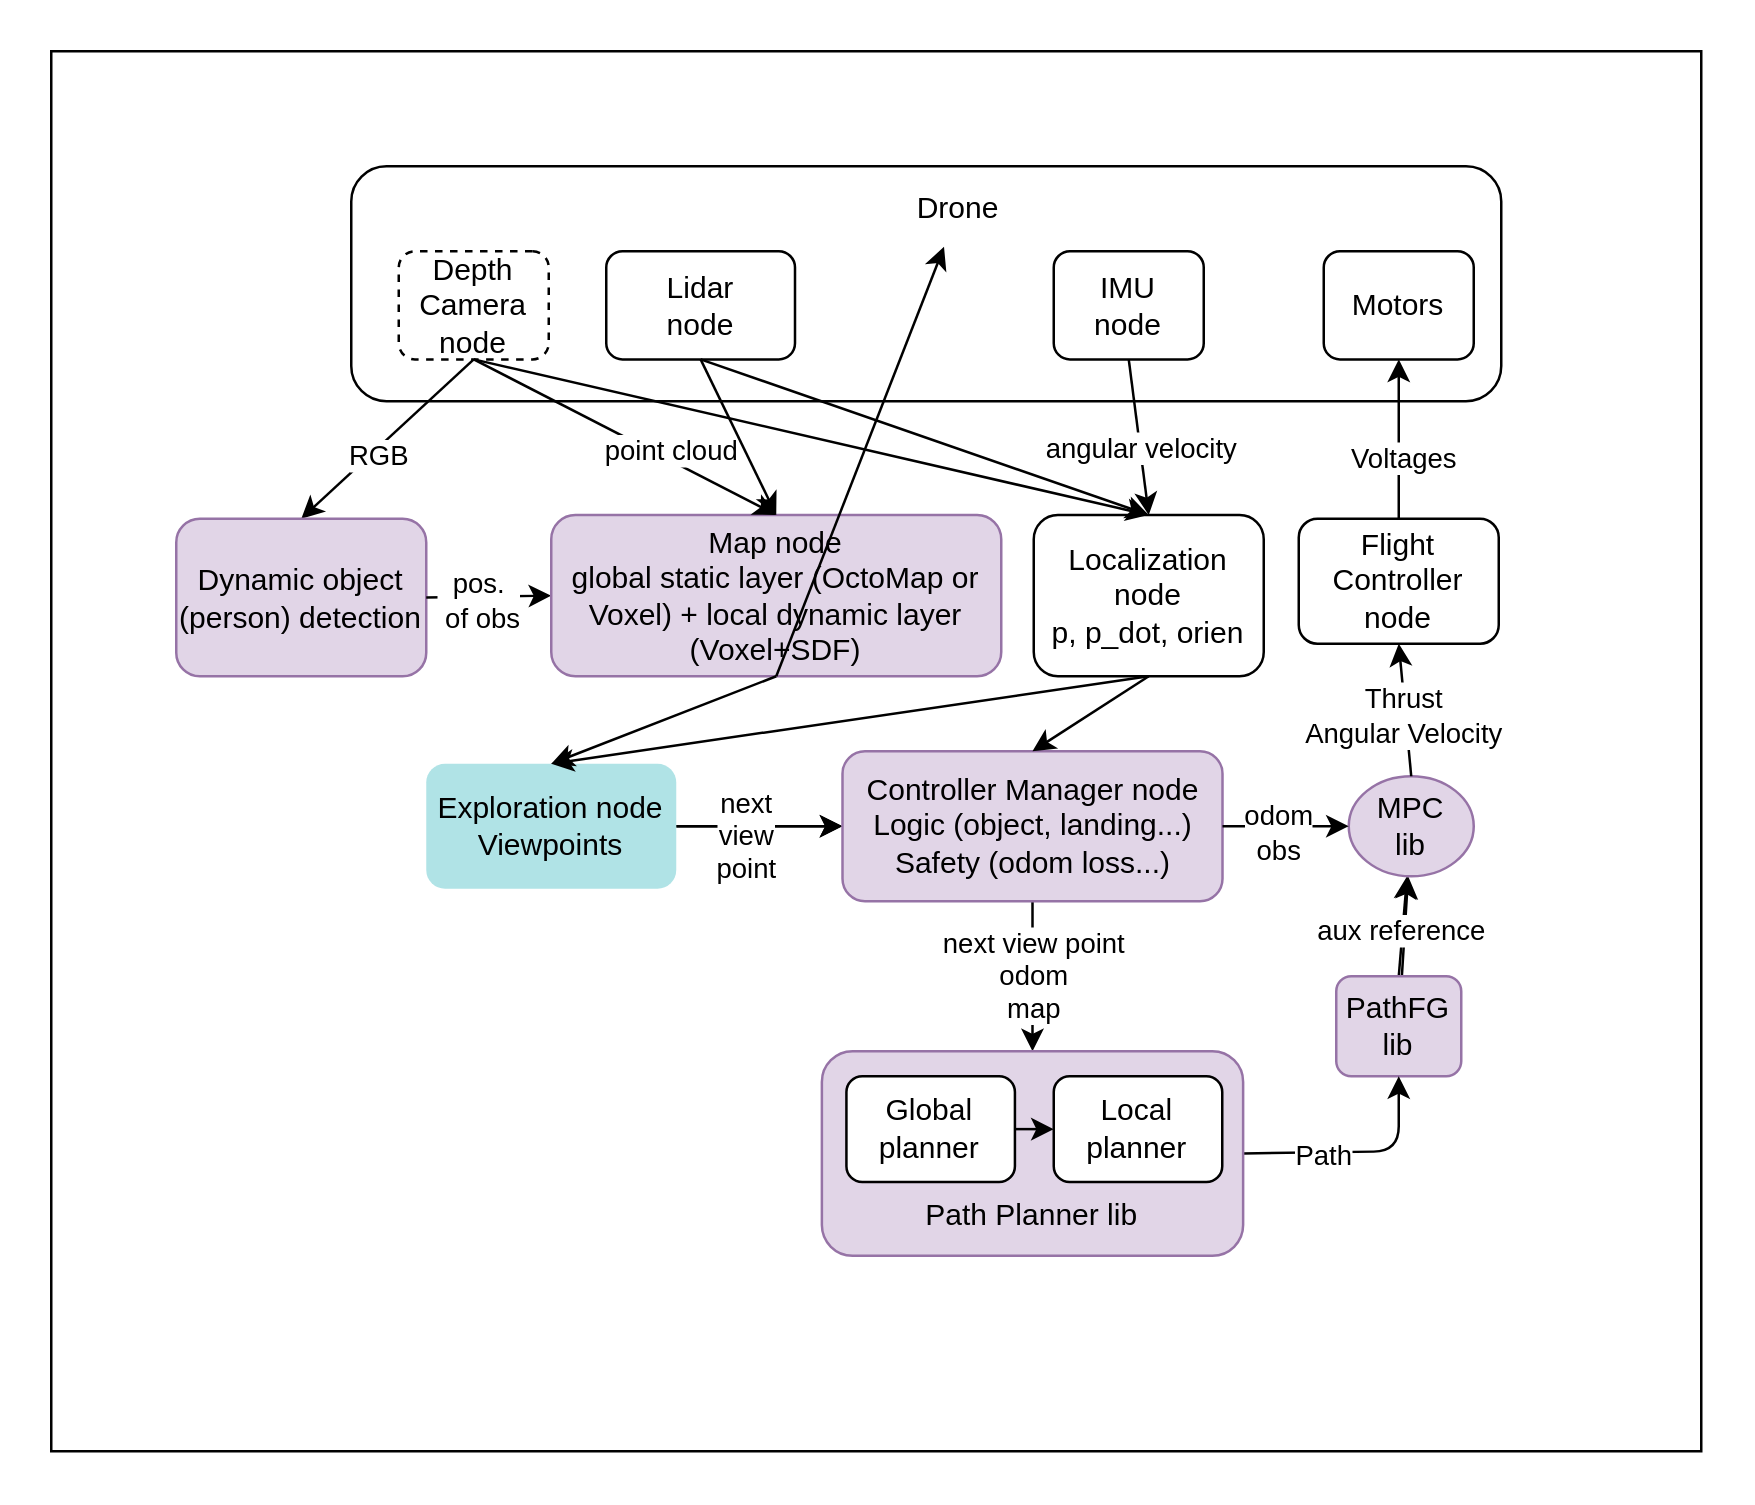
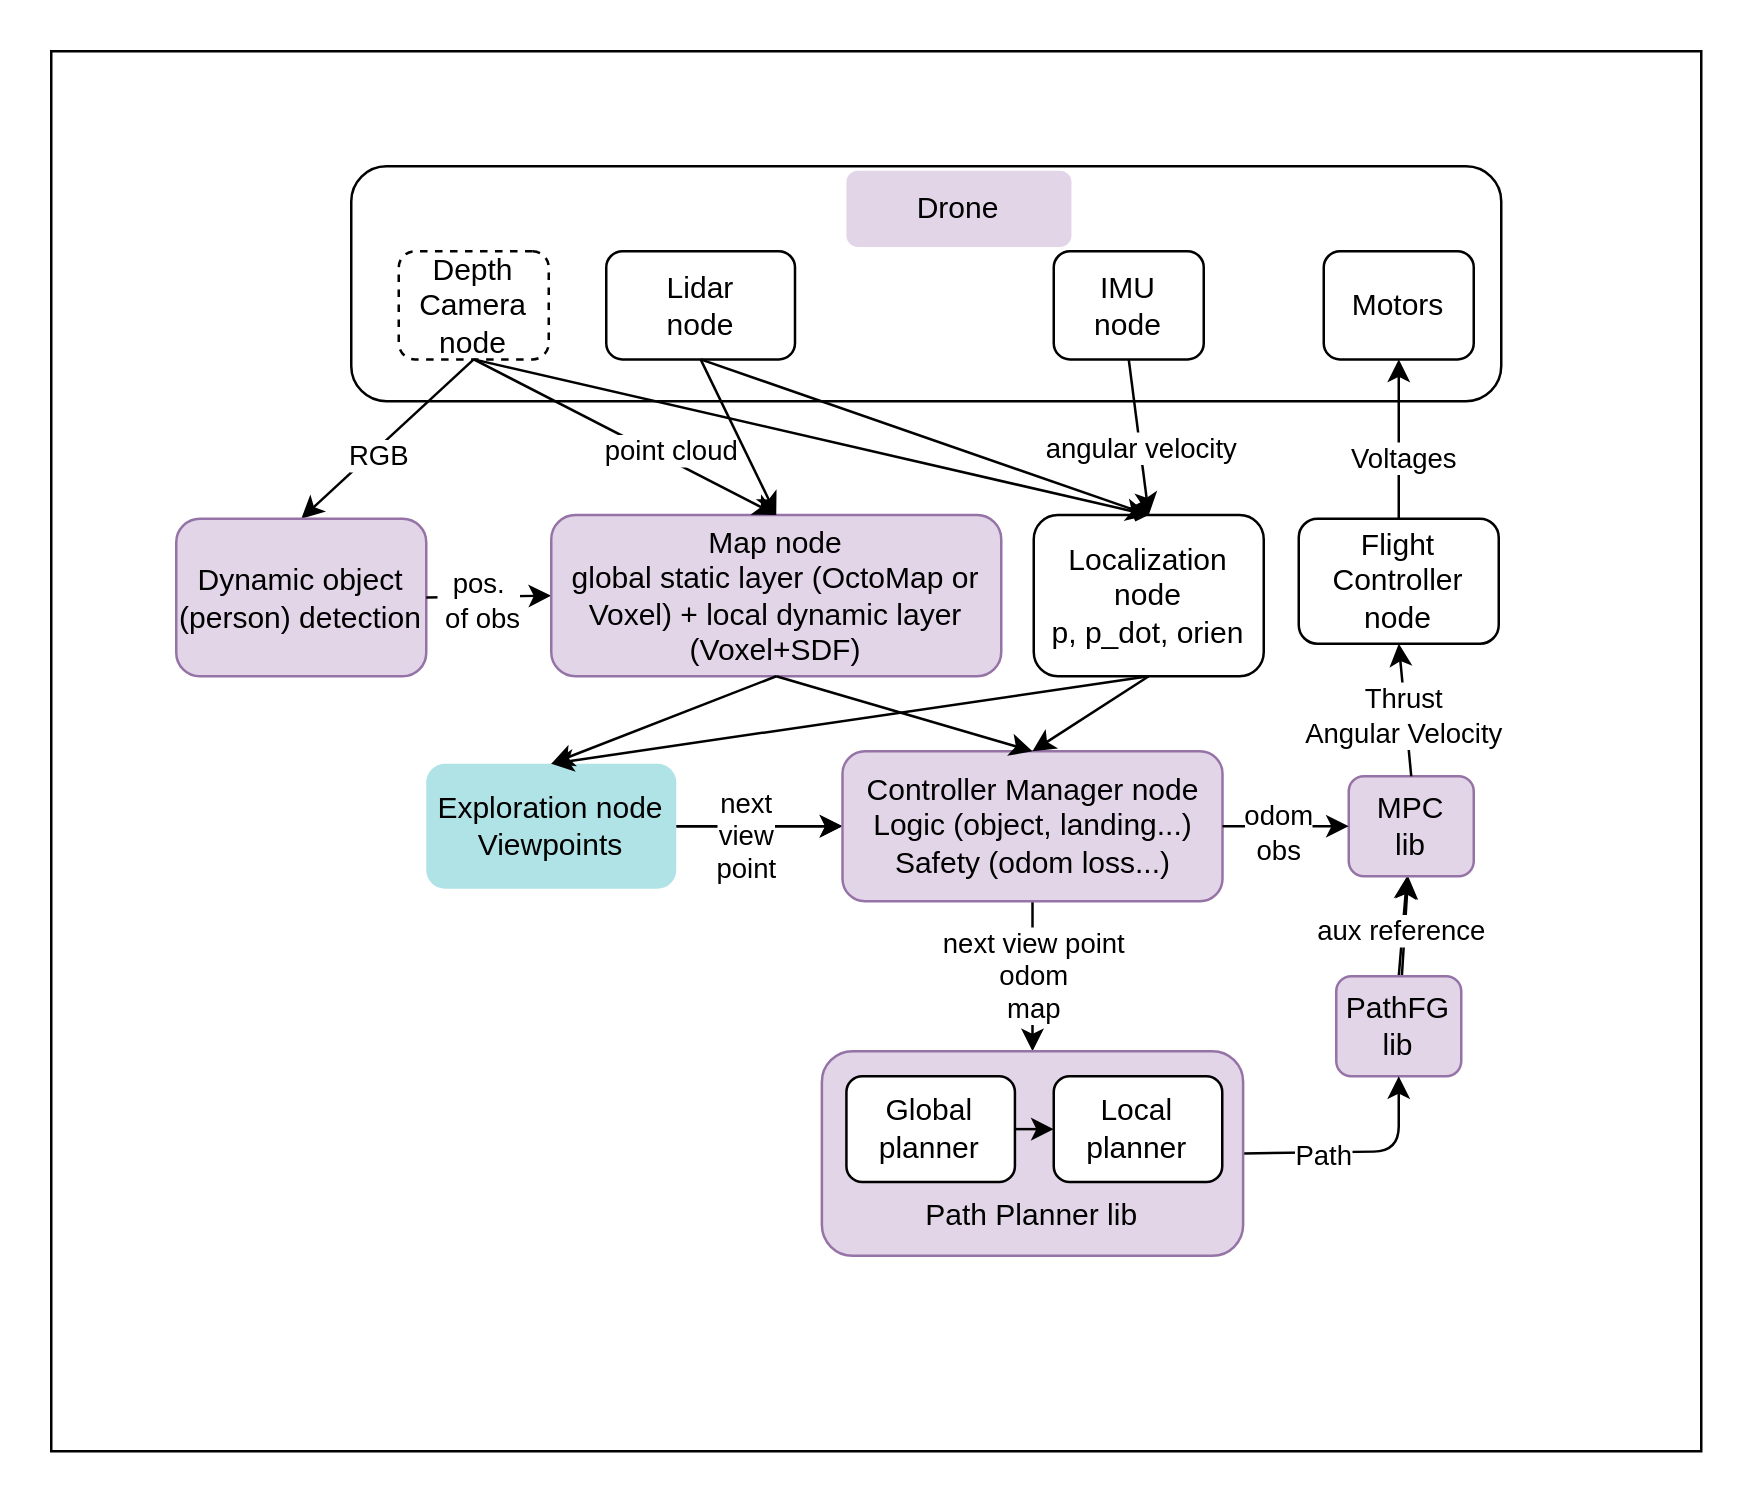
(959, 209) -> (959, 209)
(1102, 499) -> (1102, 499)
(820, 564) -> (833, 693)
(1411, 826) -> (1411, 826)
